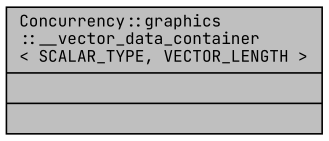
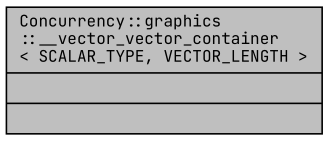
(140, 39) -> (150, 39)
